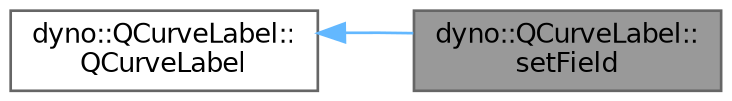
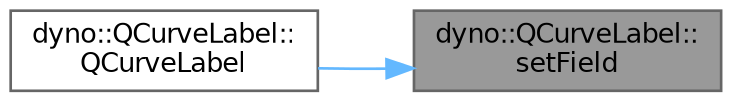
(379, 33) -> (352, 69)
